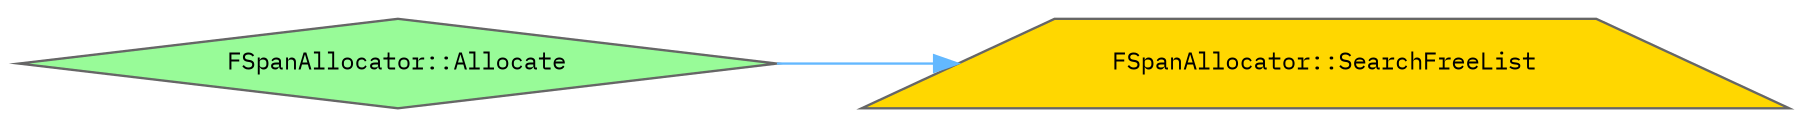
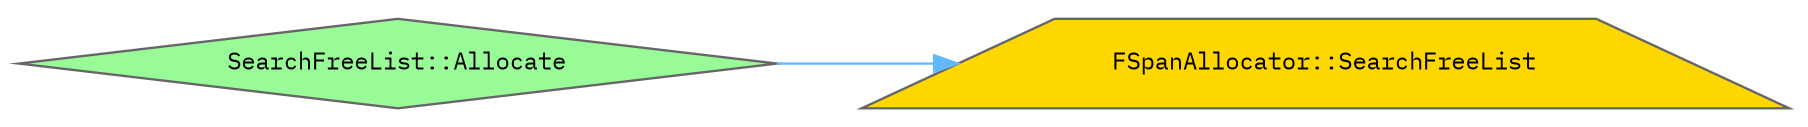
(398, 64) -> (398, 64)
